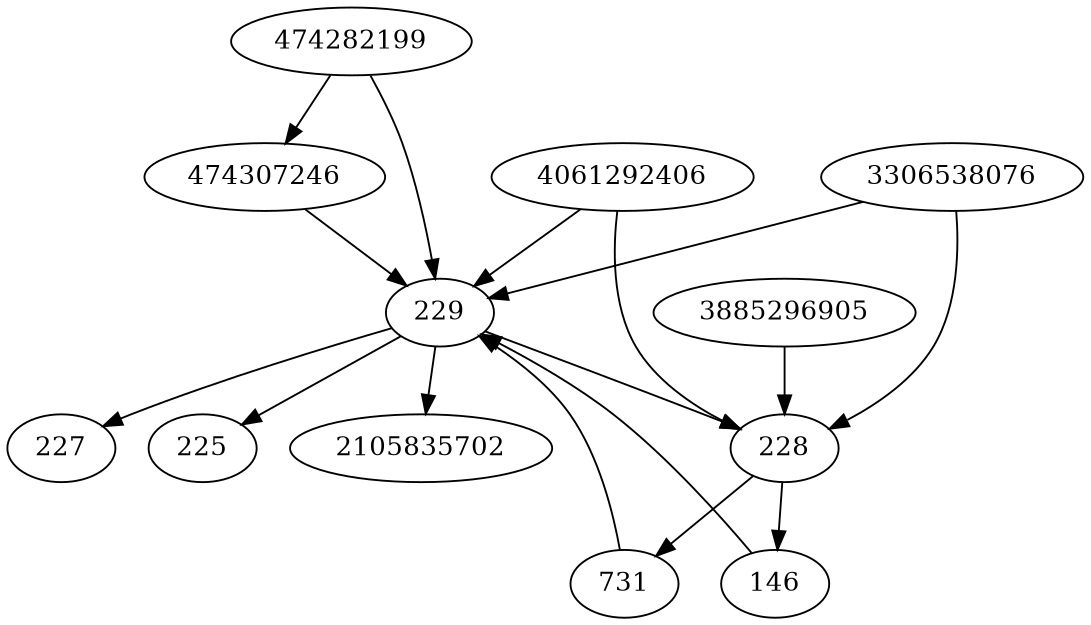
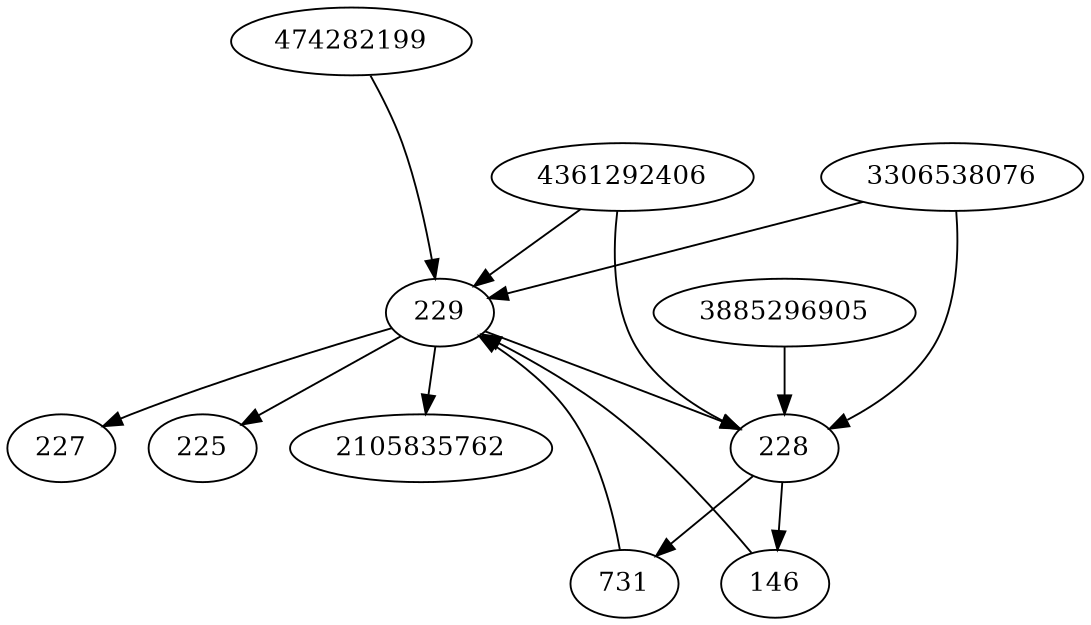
(265, 177) -> none
(623, 177) -> (623, 177)
(421, 448) -> (421, 448)
